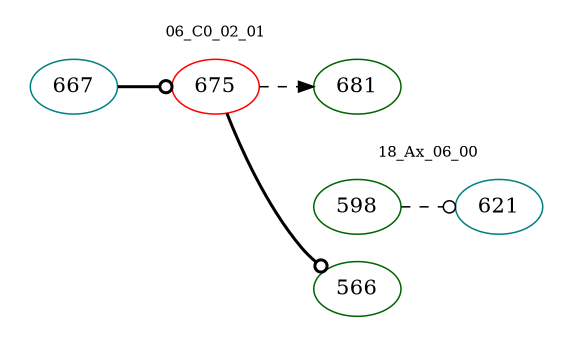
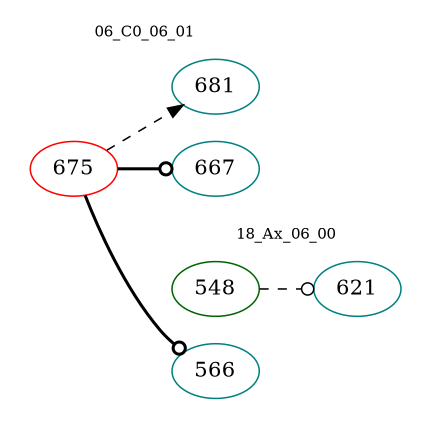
(216, 33) -> (145, 33)
(139, 87) -> (139, 169)
(357, 87) -> (216, 87)
(357, 207) -> (216, 289)
(357, 289) -> (216, 371)
